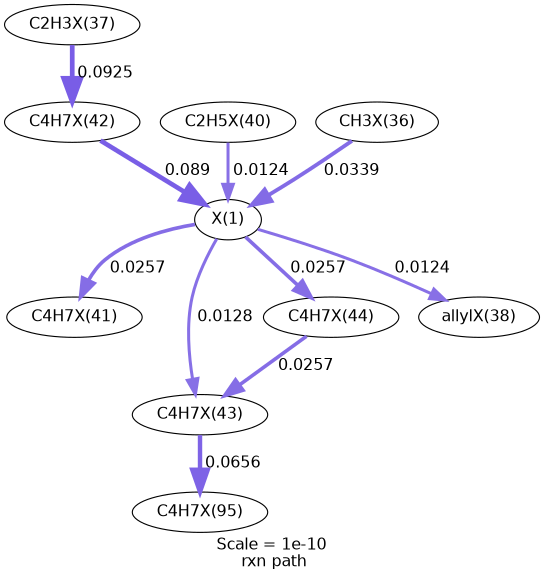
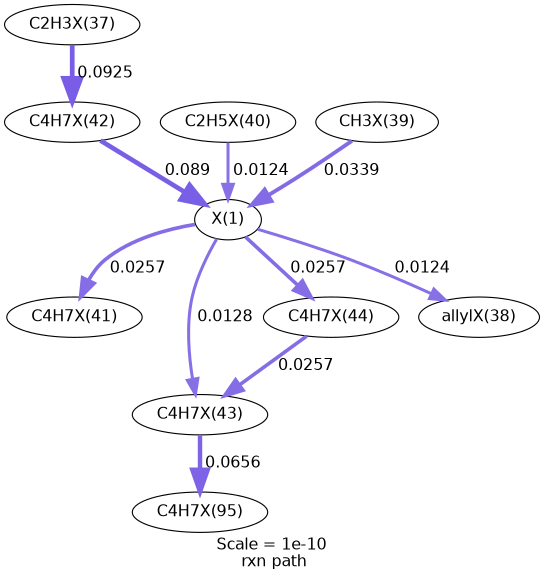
(377, 122) -> (377, 122)
